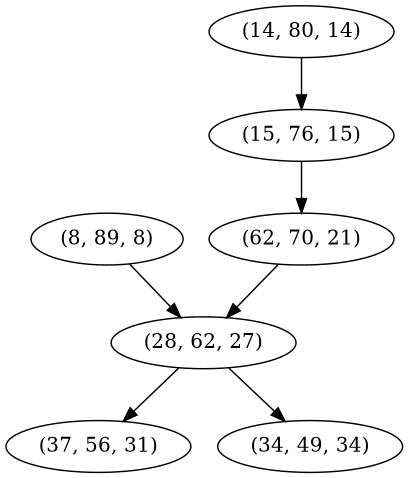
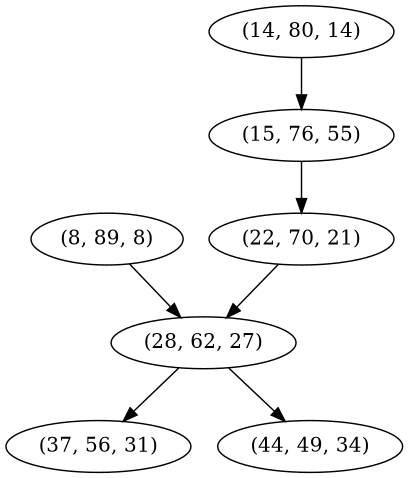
(302, 135) -> (302, 135)
(302, 239) -> (302, 239)
(310, 446) -> (310, 446)
